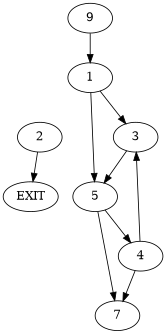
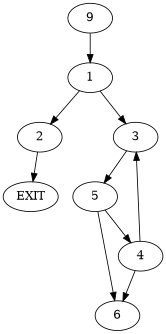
(92, 133) -> (68, 104)
(117, 316) -> (117, 316)
